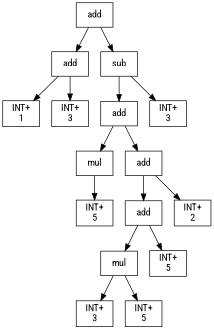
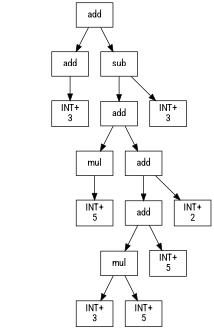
(21, 114) -> none
